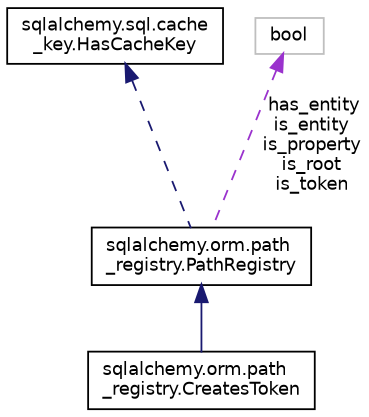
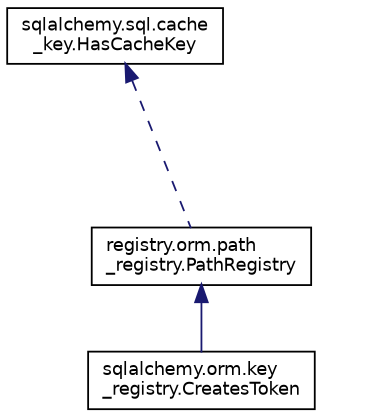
(290, 36) -> none
(201, 256) -> (201, 256)
(201, 380) -> (201, 380)
